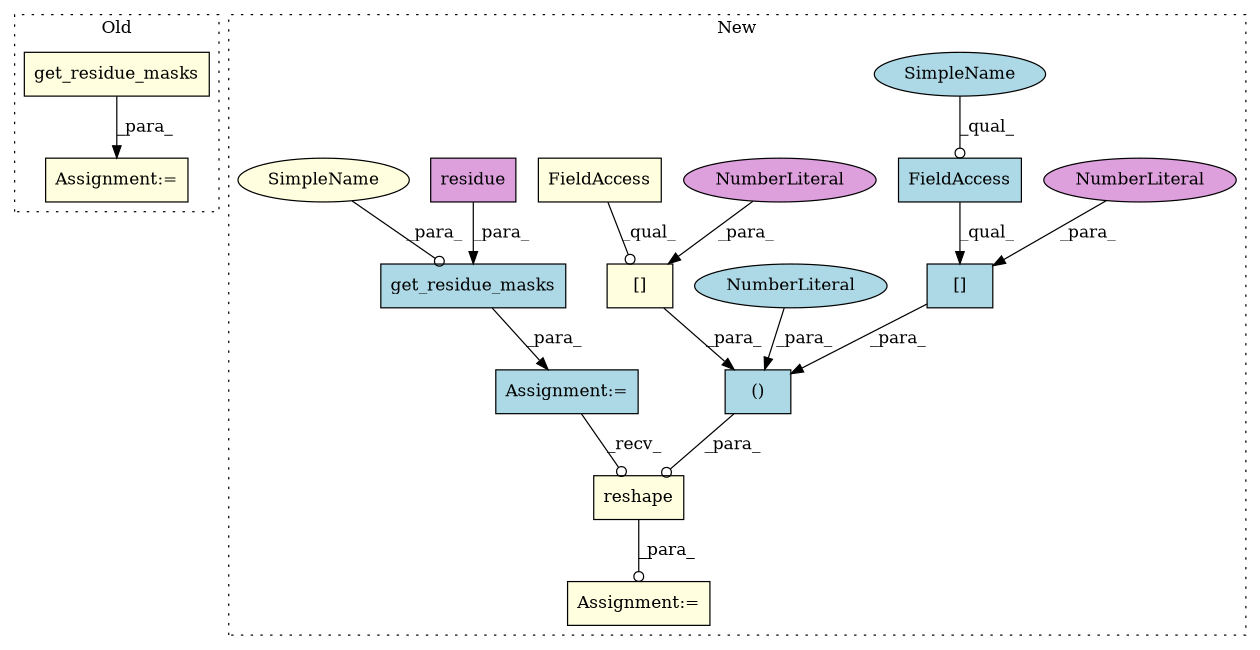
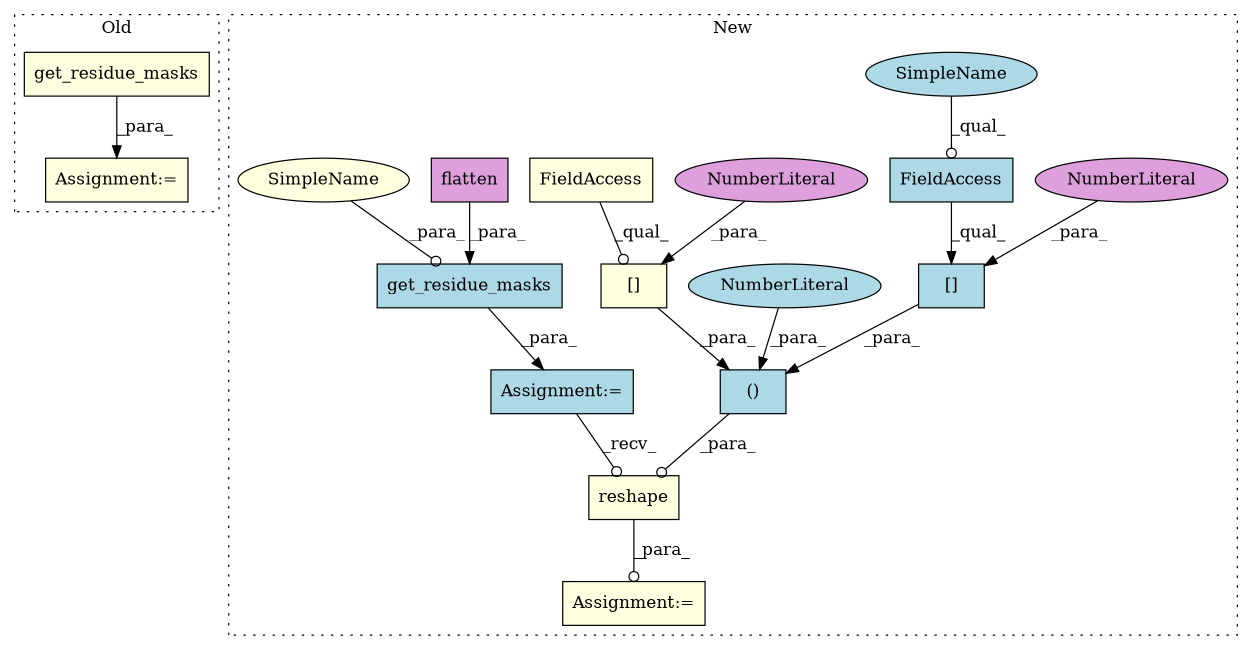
(473, 180) -> (470, 180)
